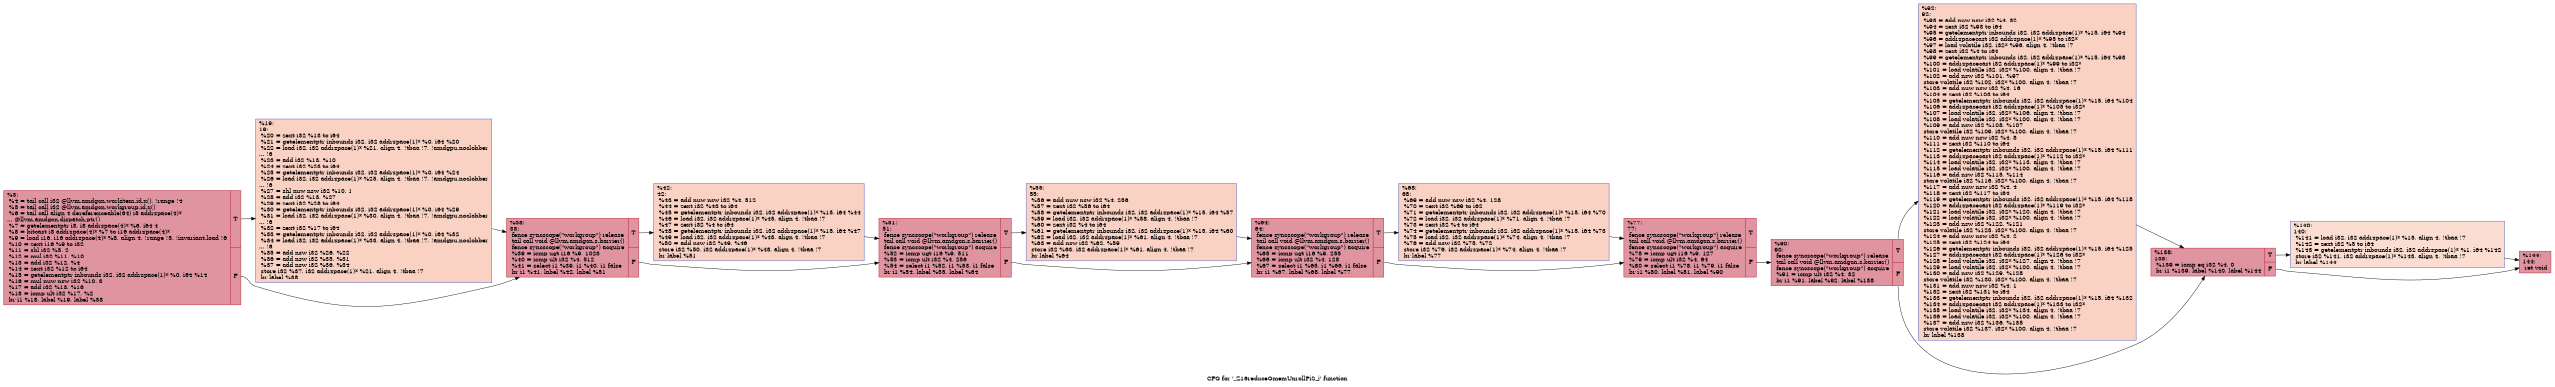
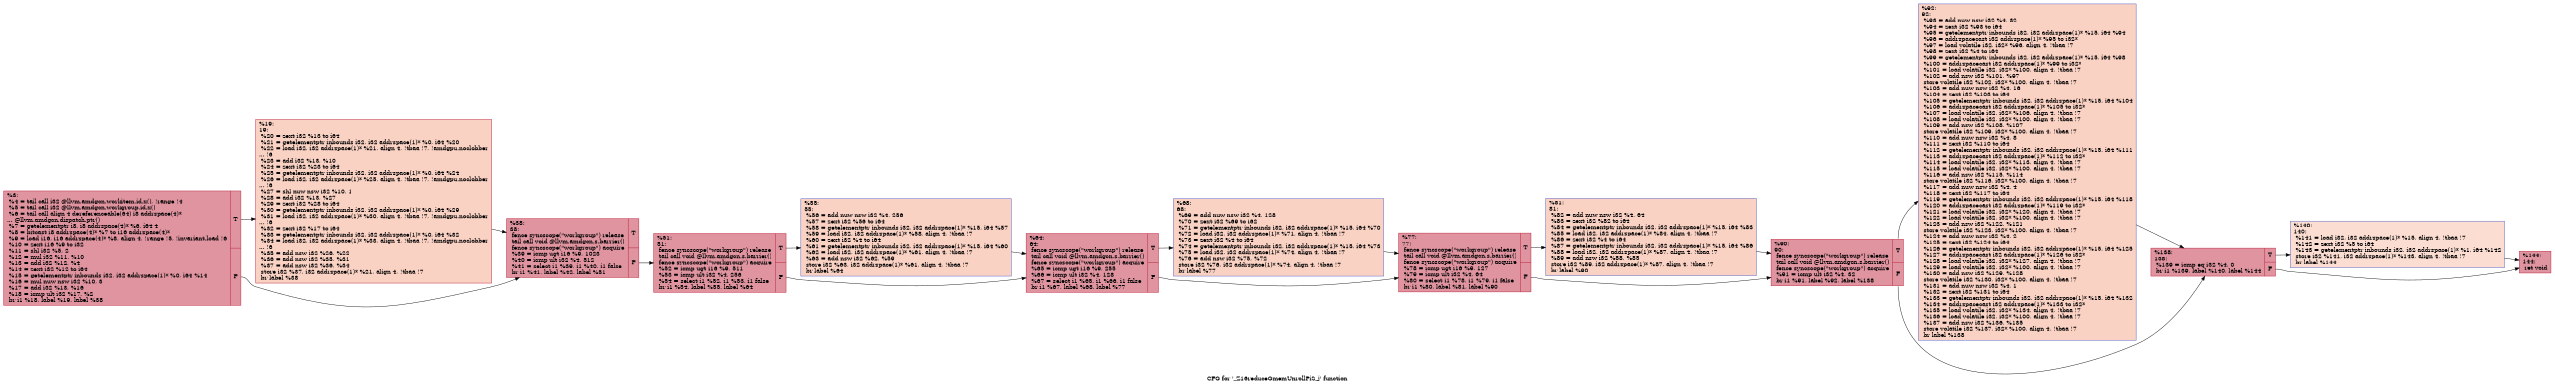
(374, 201) -> (374, 201)
(759, 222) -> none
none -> (1651, 237)
